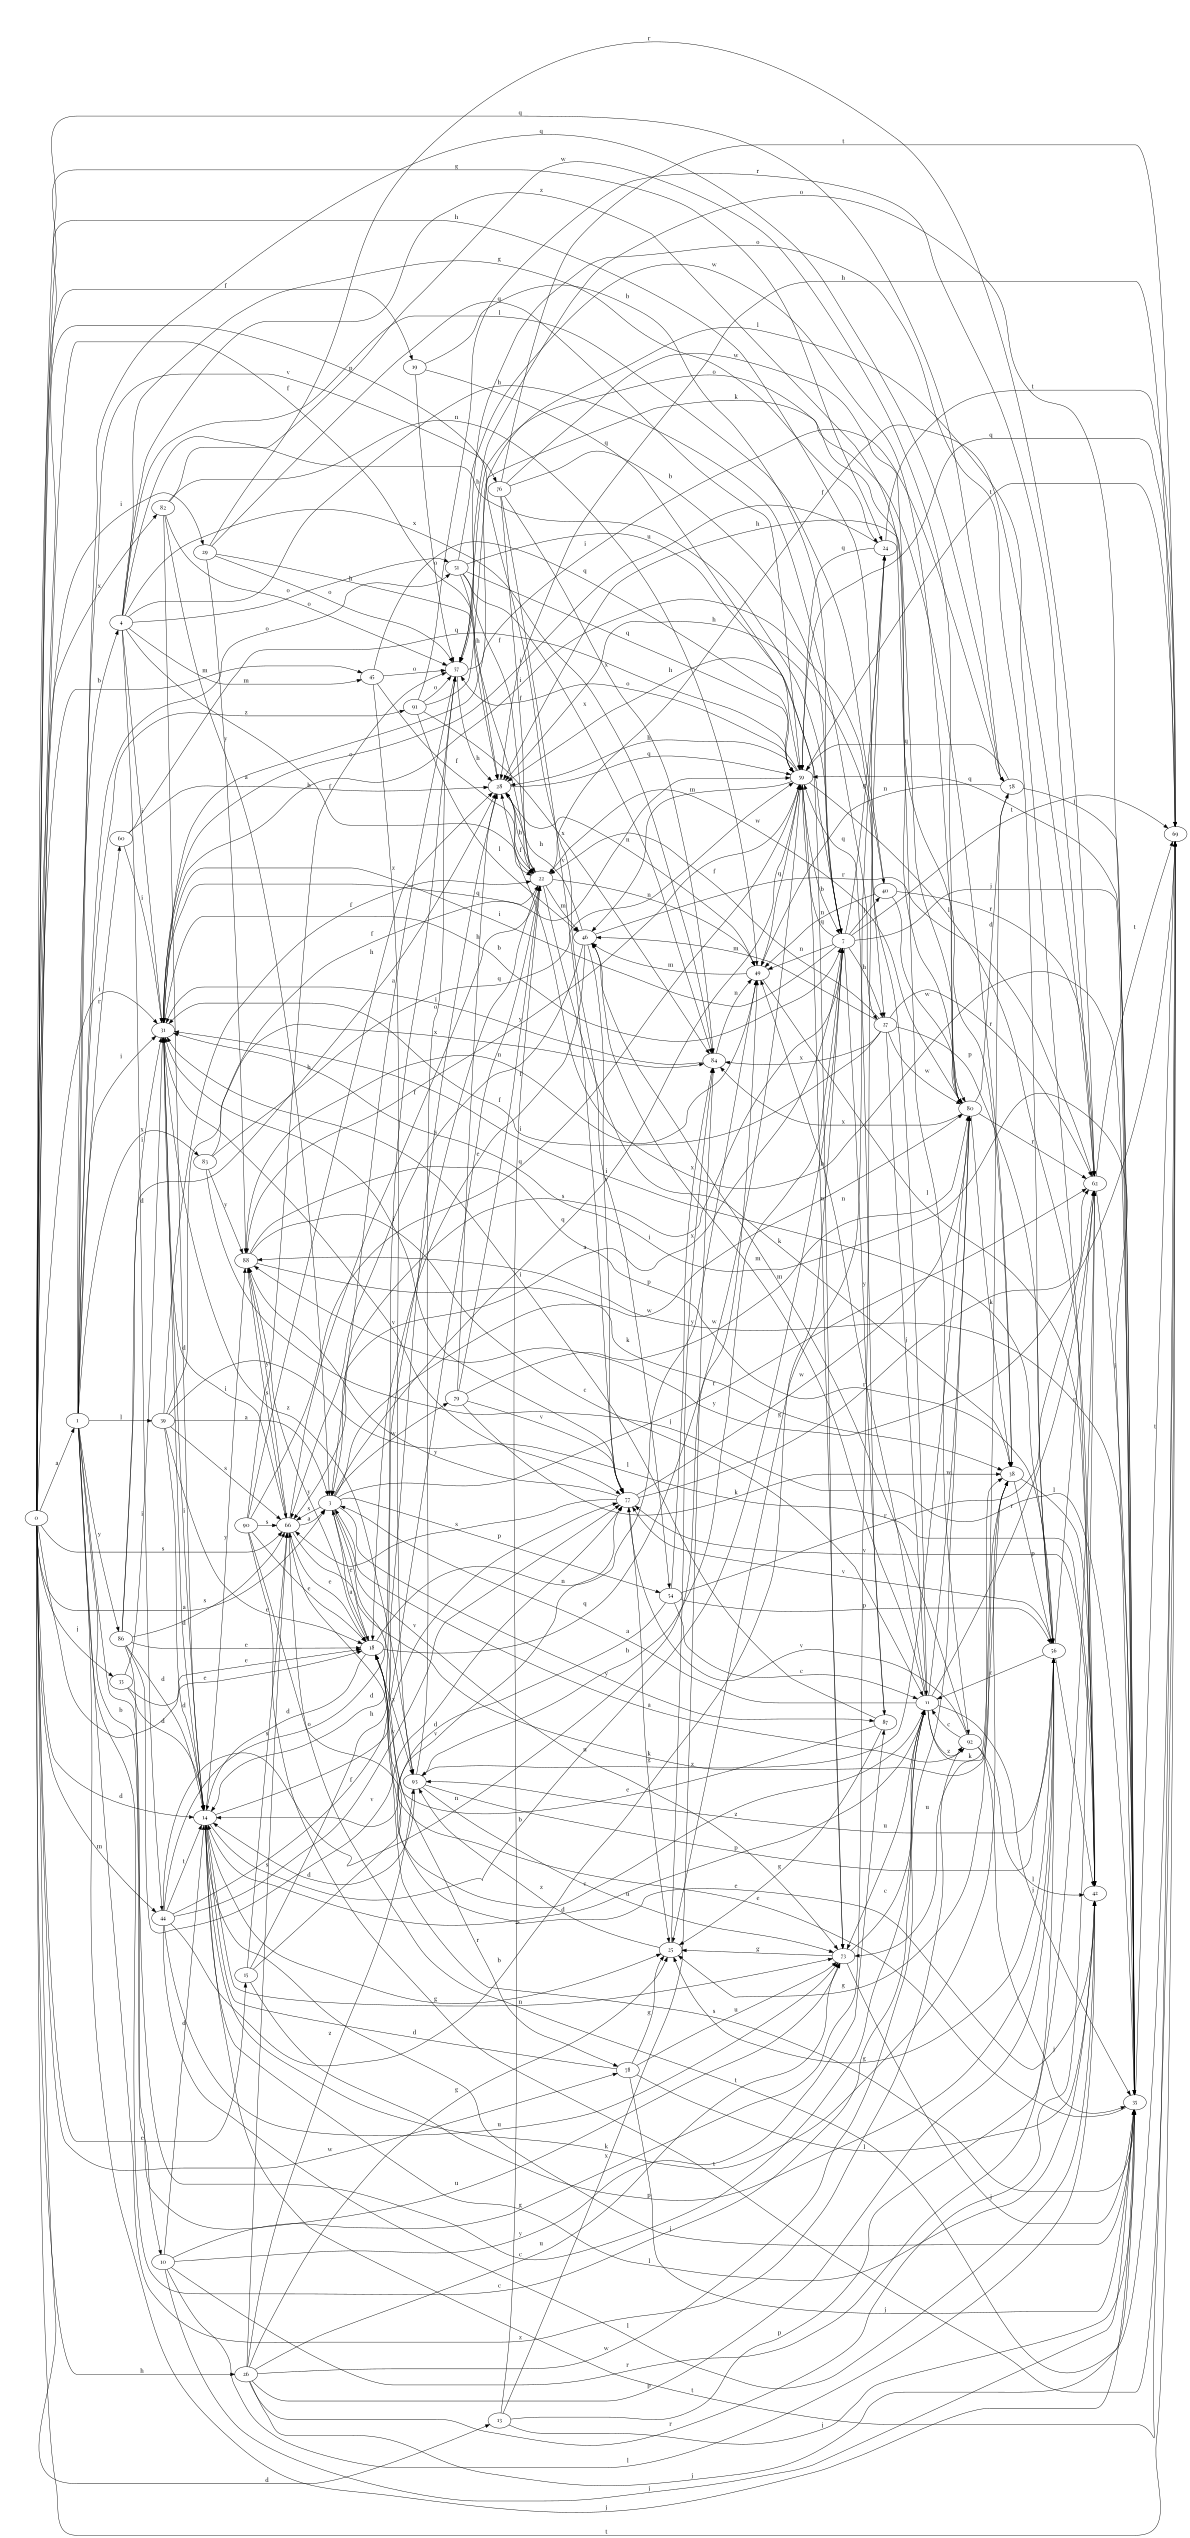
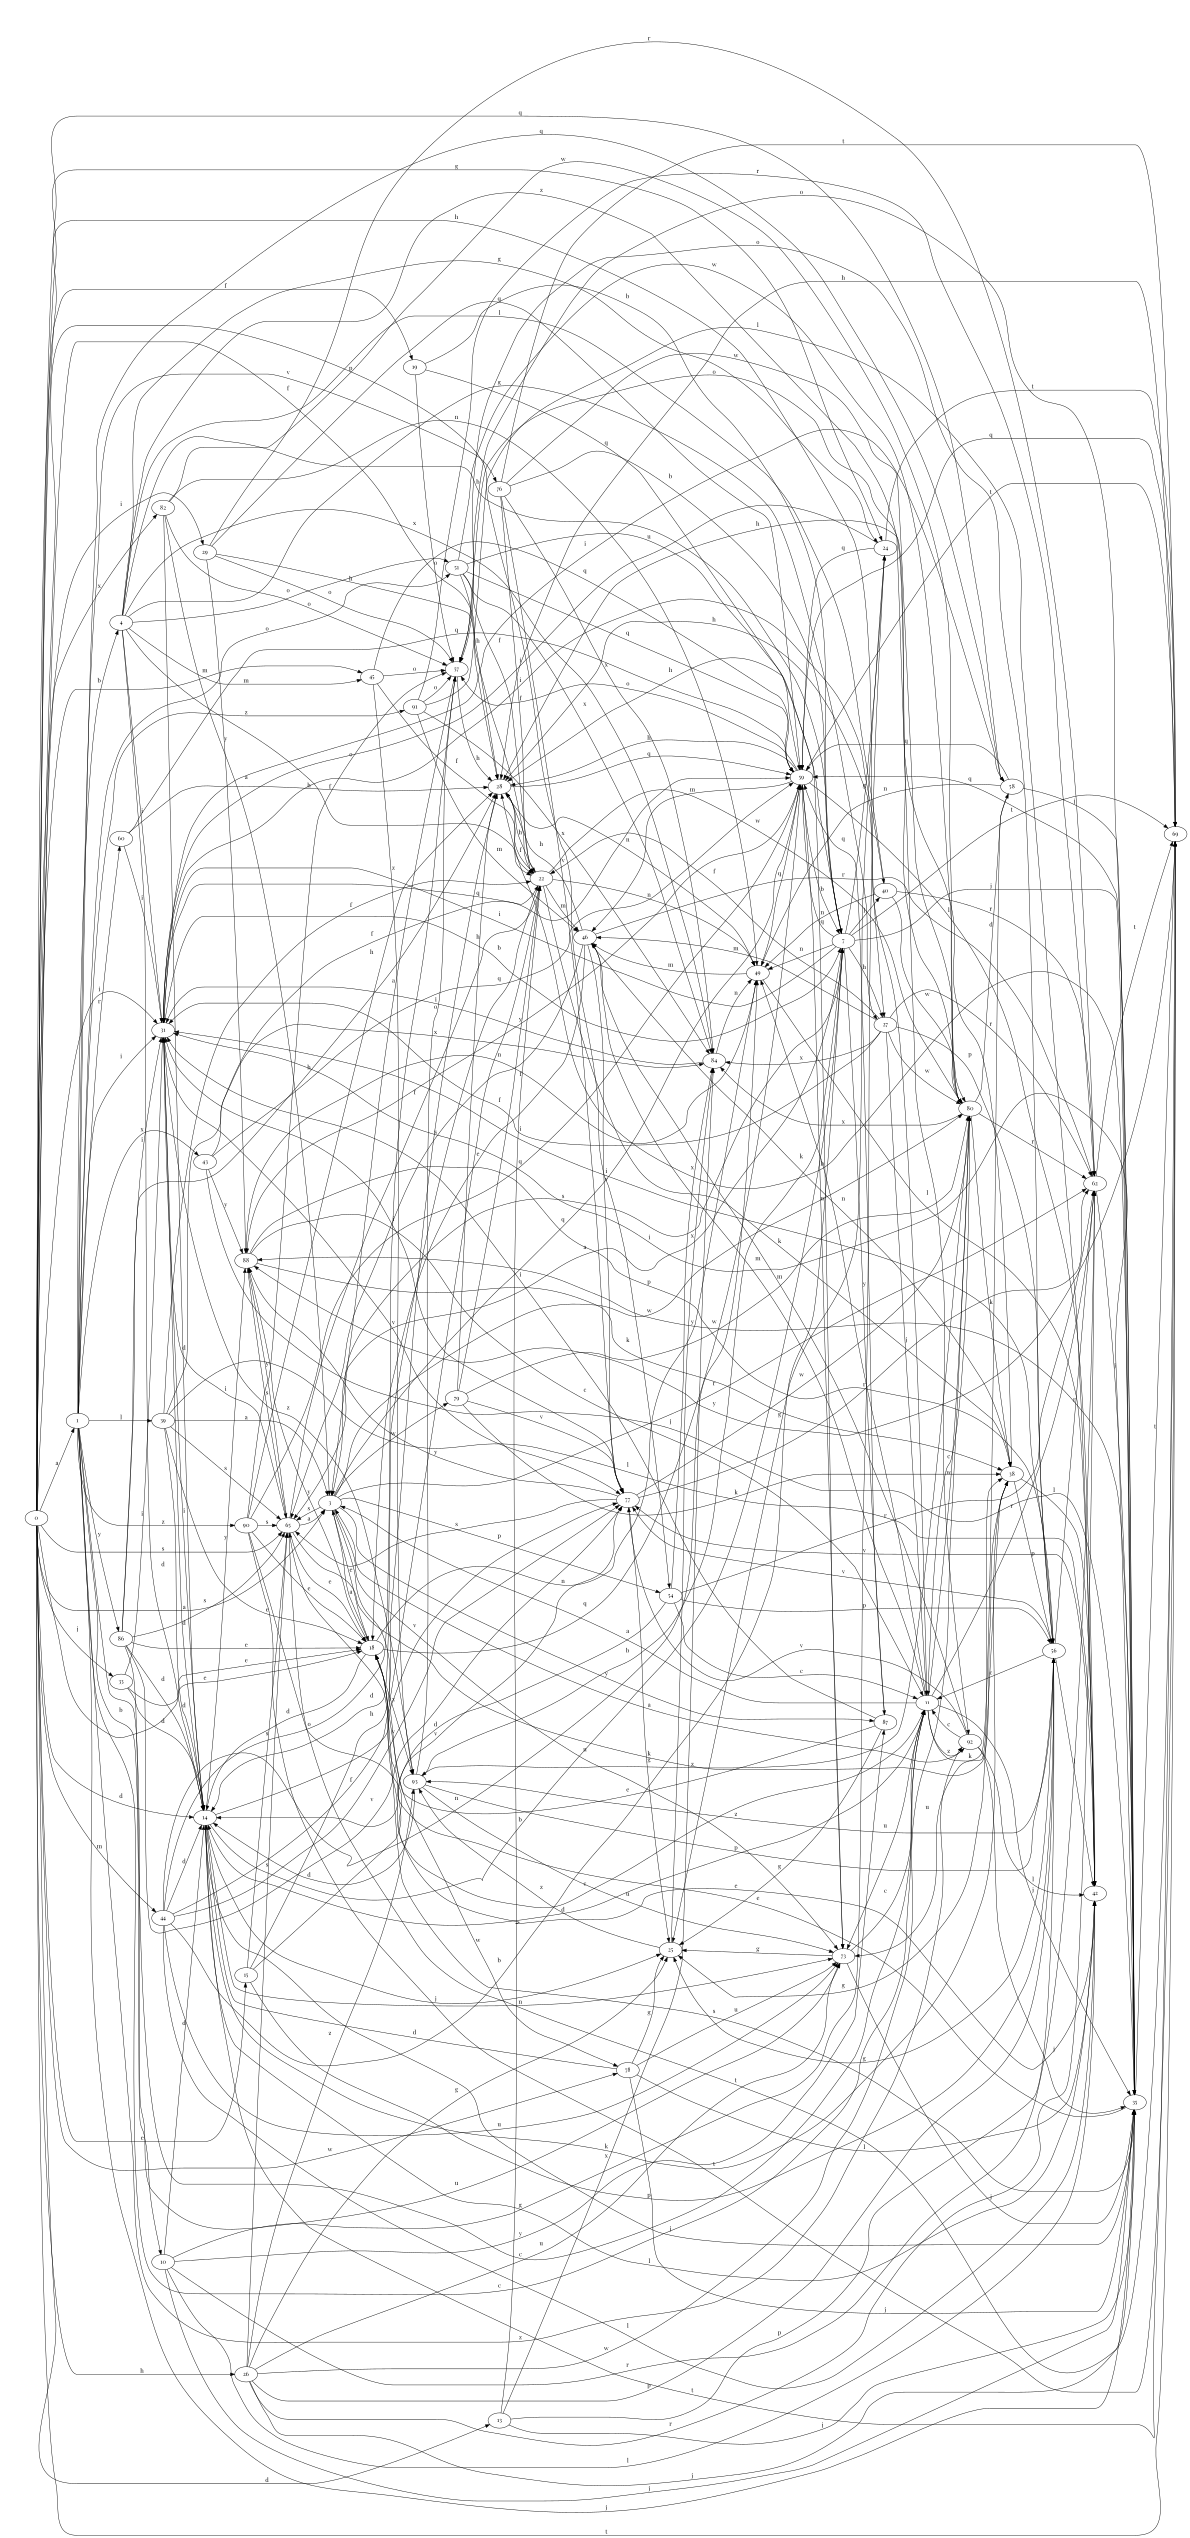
(499, 383) -> (499, 383)
(1002, 522) -> none
(934, 651) -> (809, 1178)
(499, 850) -> (499, 850)
(205, 1162) -> (205, 1162)
(141, 1268) -> (146, 1220)
none -> (962, 1376)
none -> (117, 1525)
(288, 1525) -> (288, 1525)
(184, 1862) -> (184, 1862)
(478, 1940) -> (478, 1940)
(436, 1999) -> (436, 1999)
